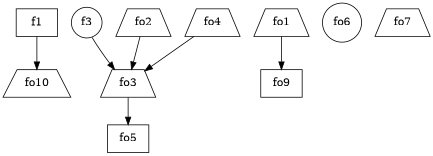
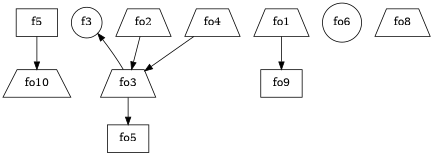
(37, 23) -> (37, 23)
(403, 23) -> (403, 23)
(101, 51) -> (113, 54)
